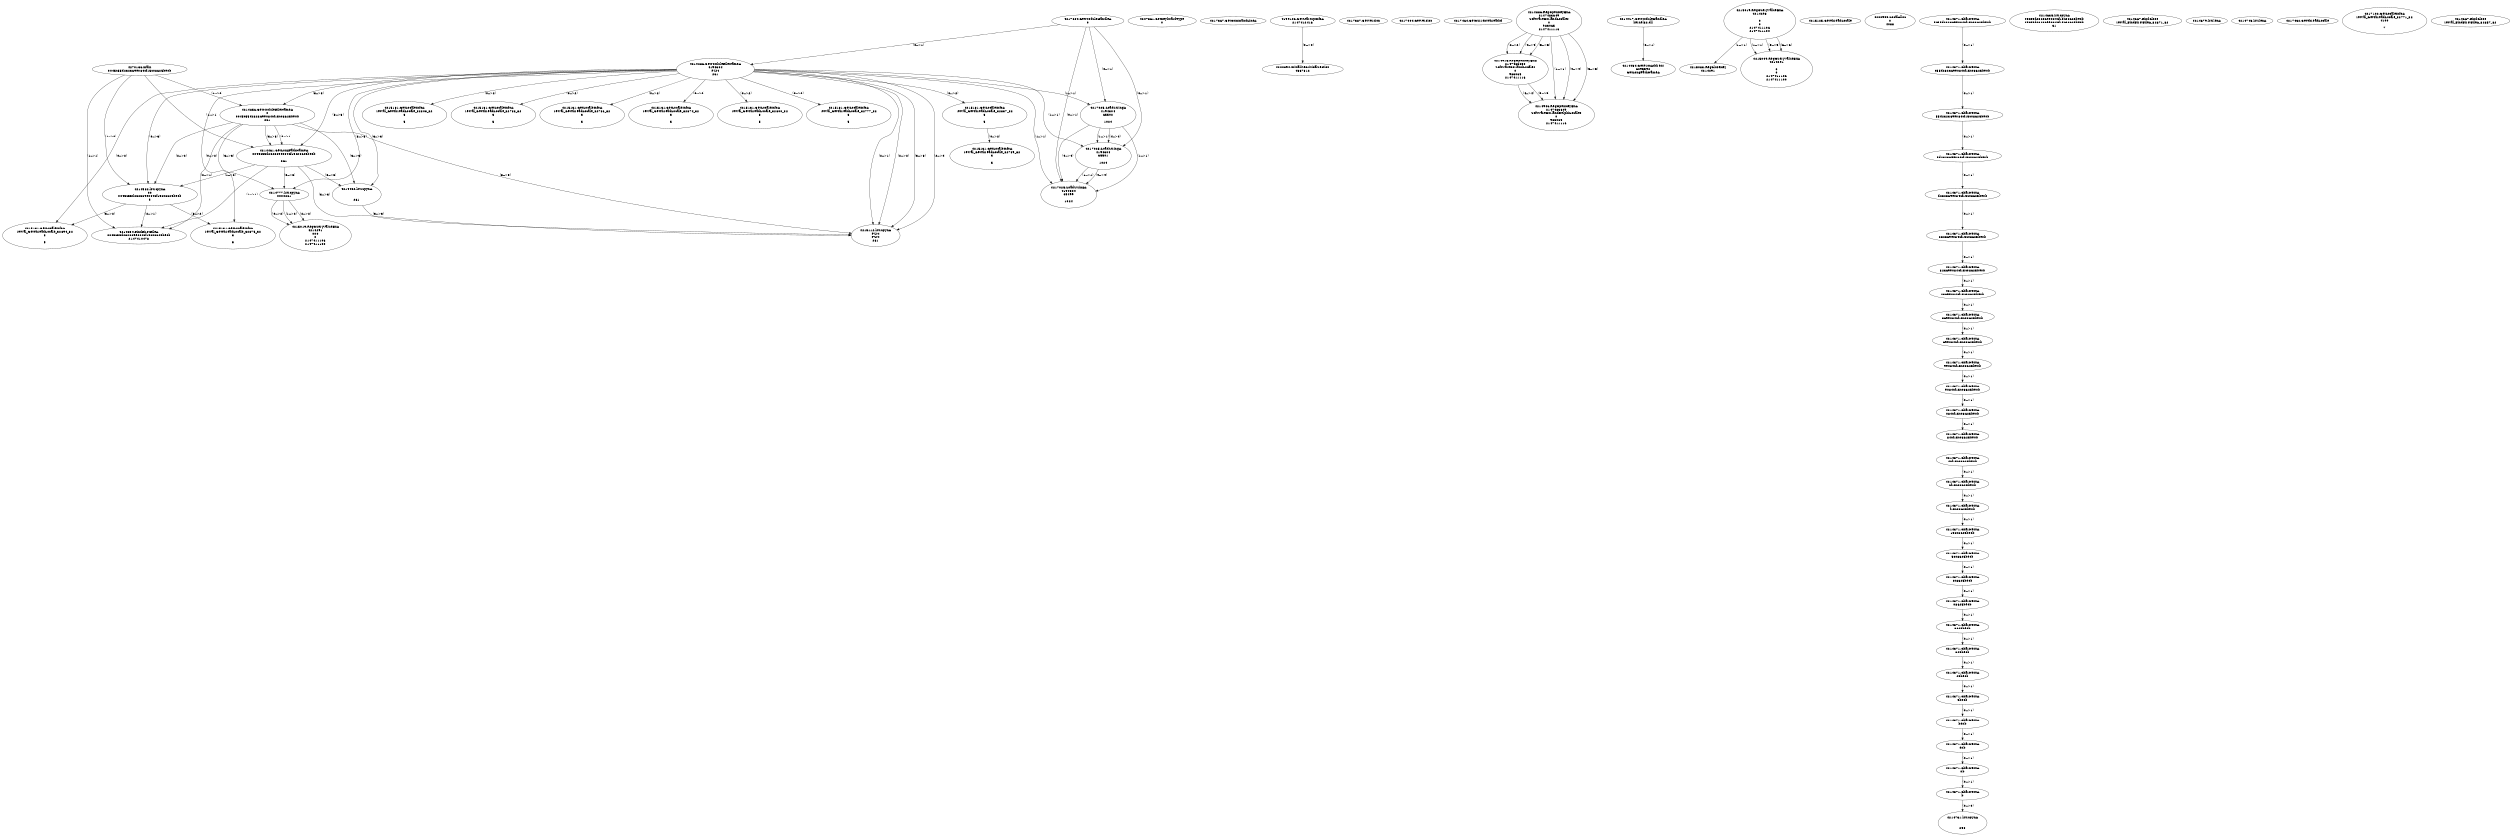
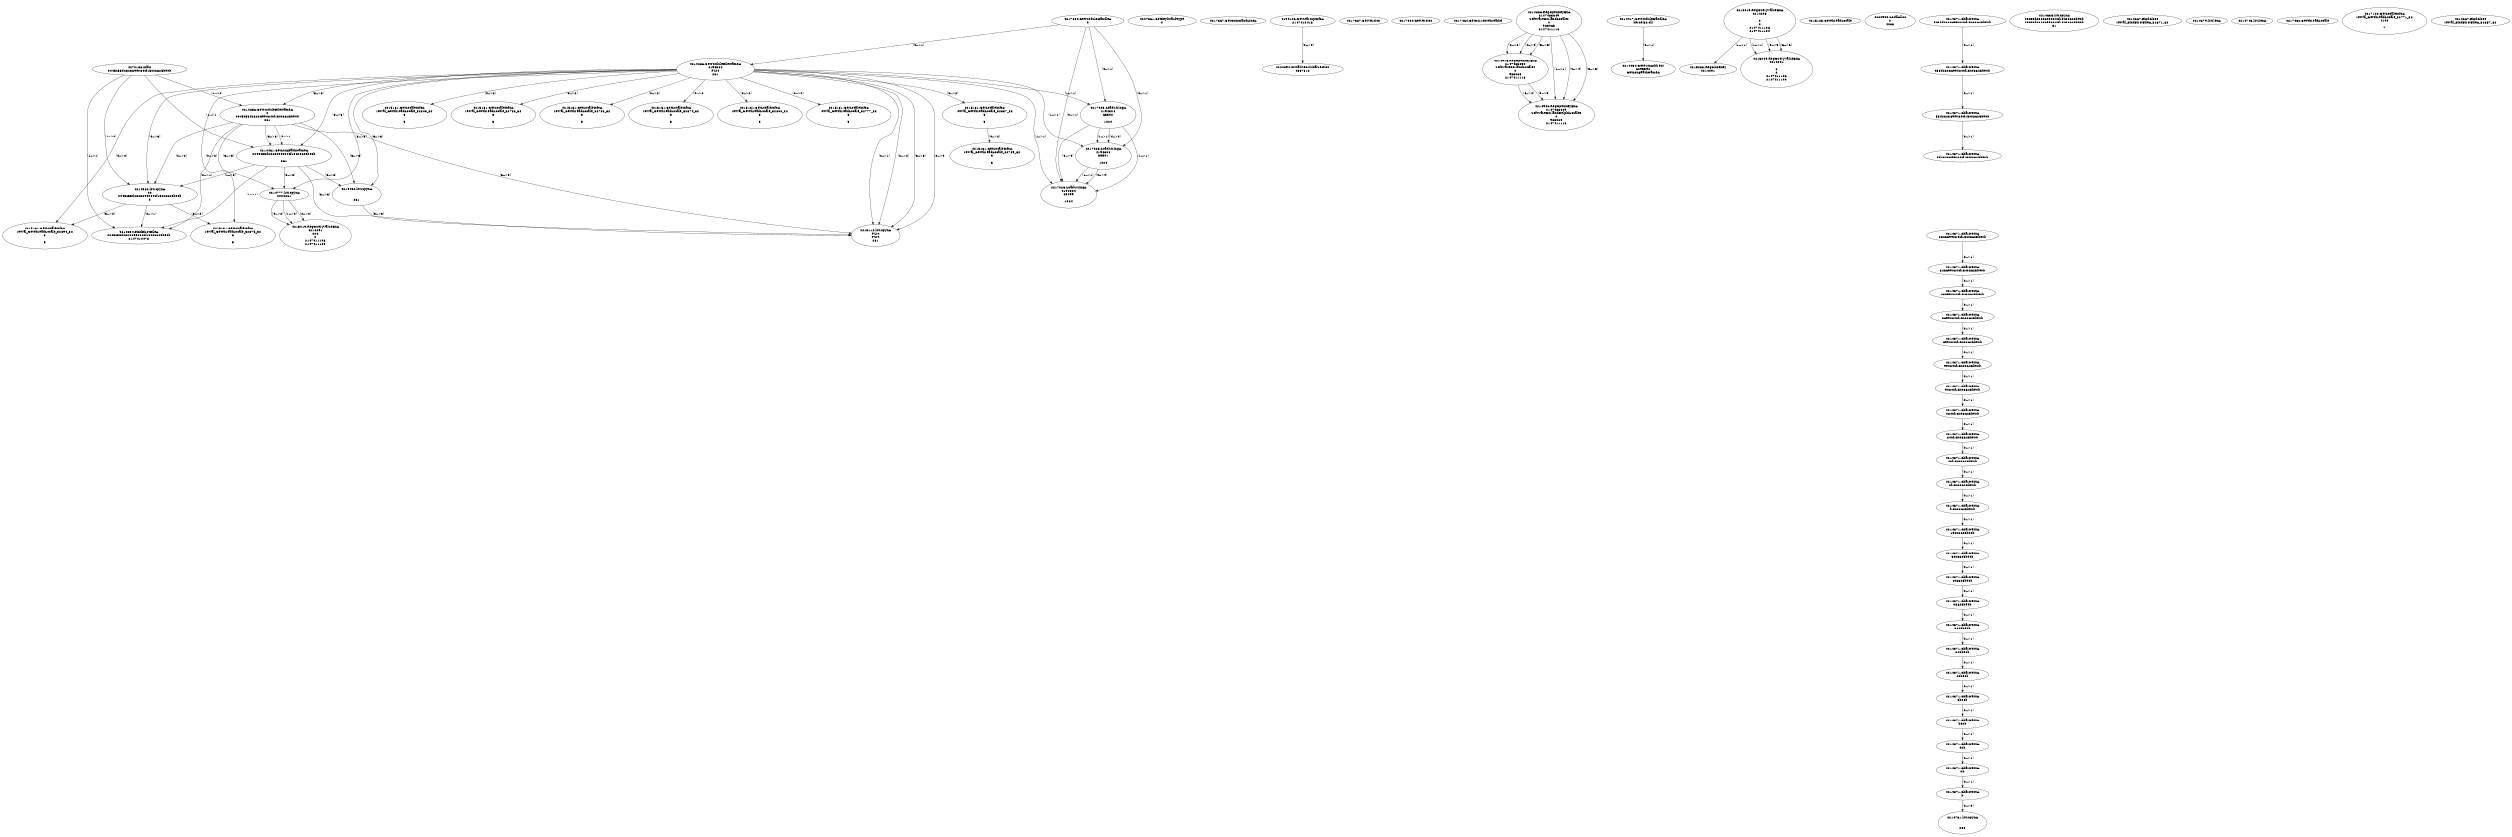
(1963, 195) -> none
none -> (1963, 447)
